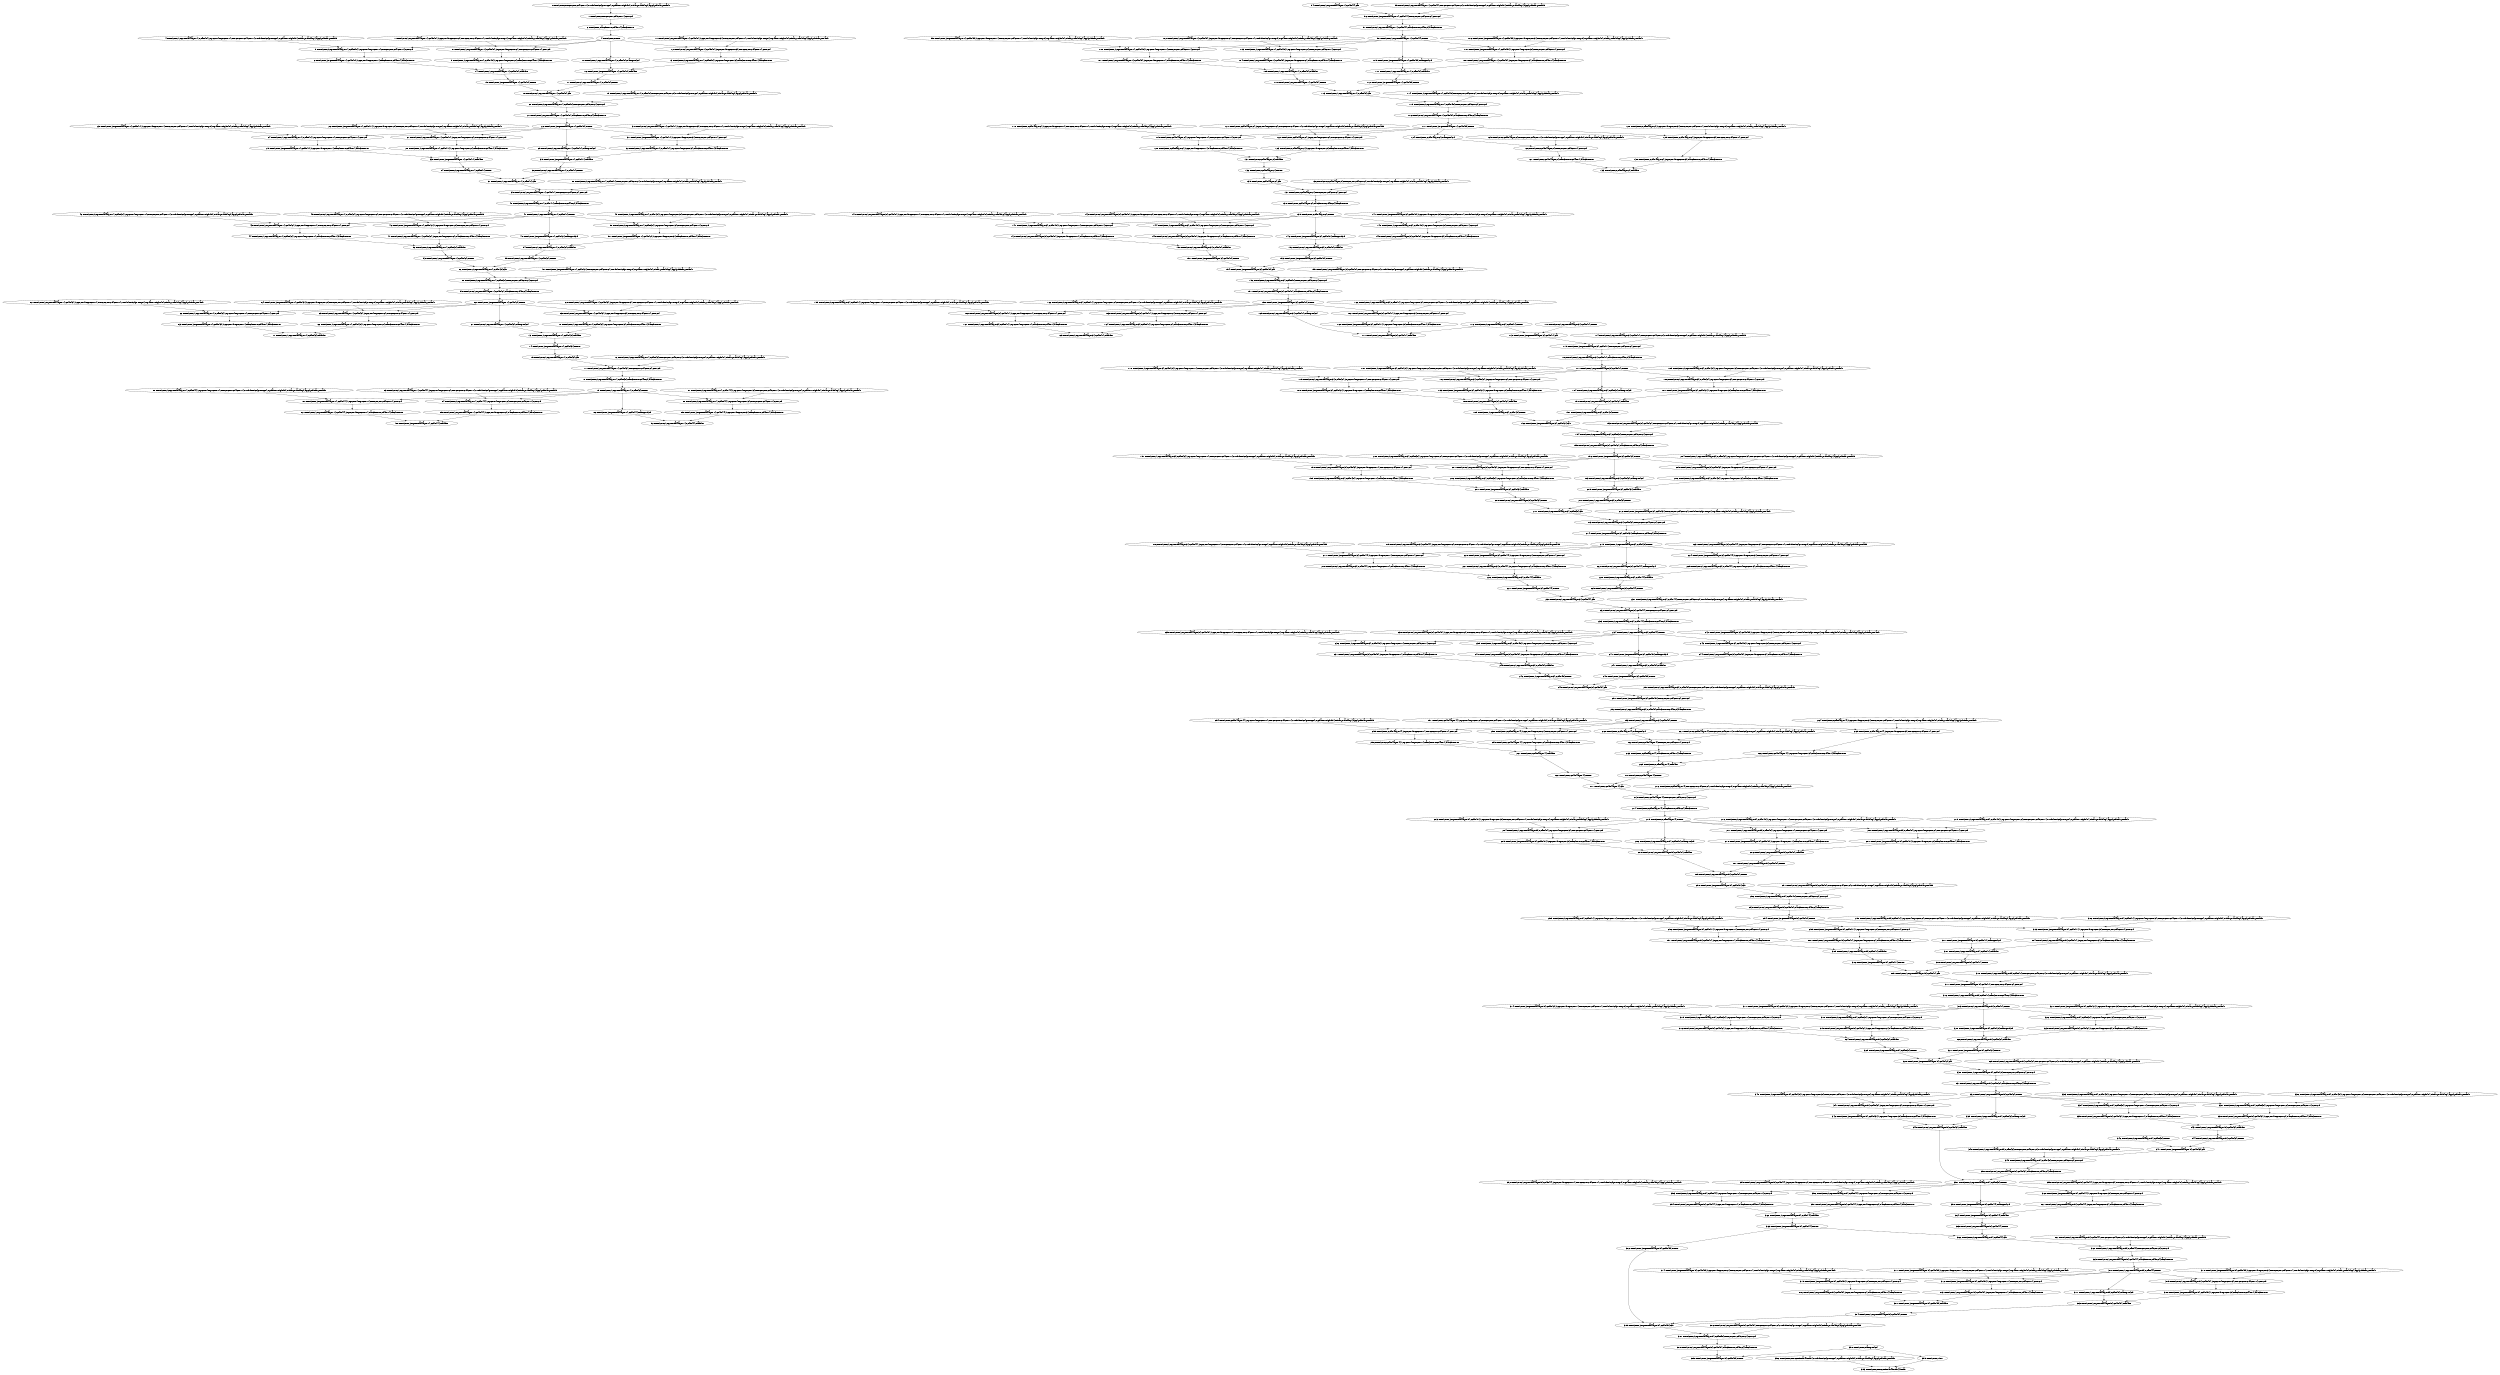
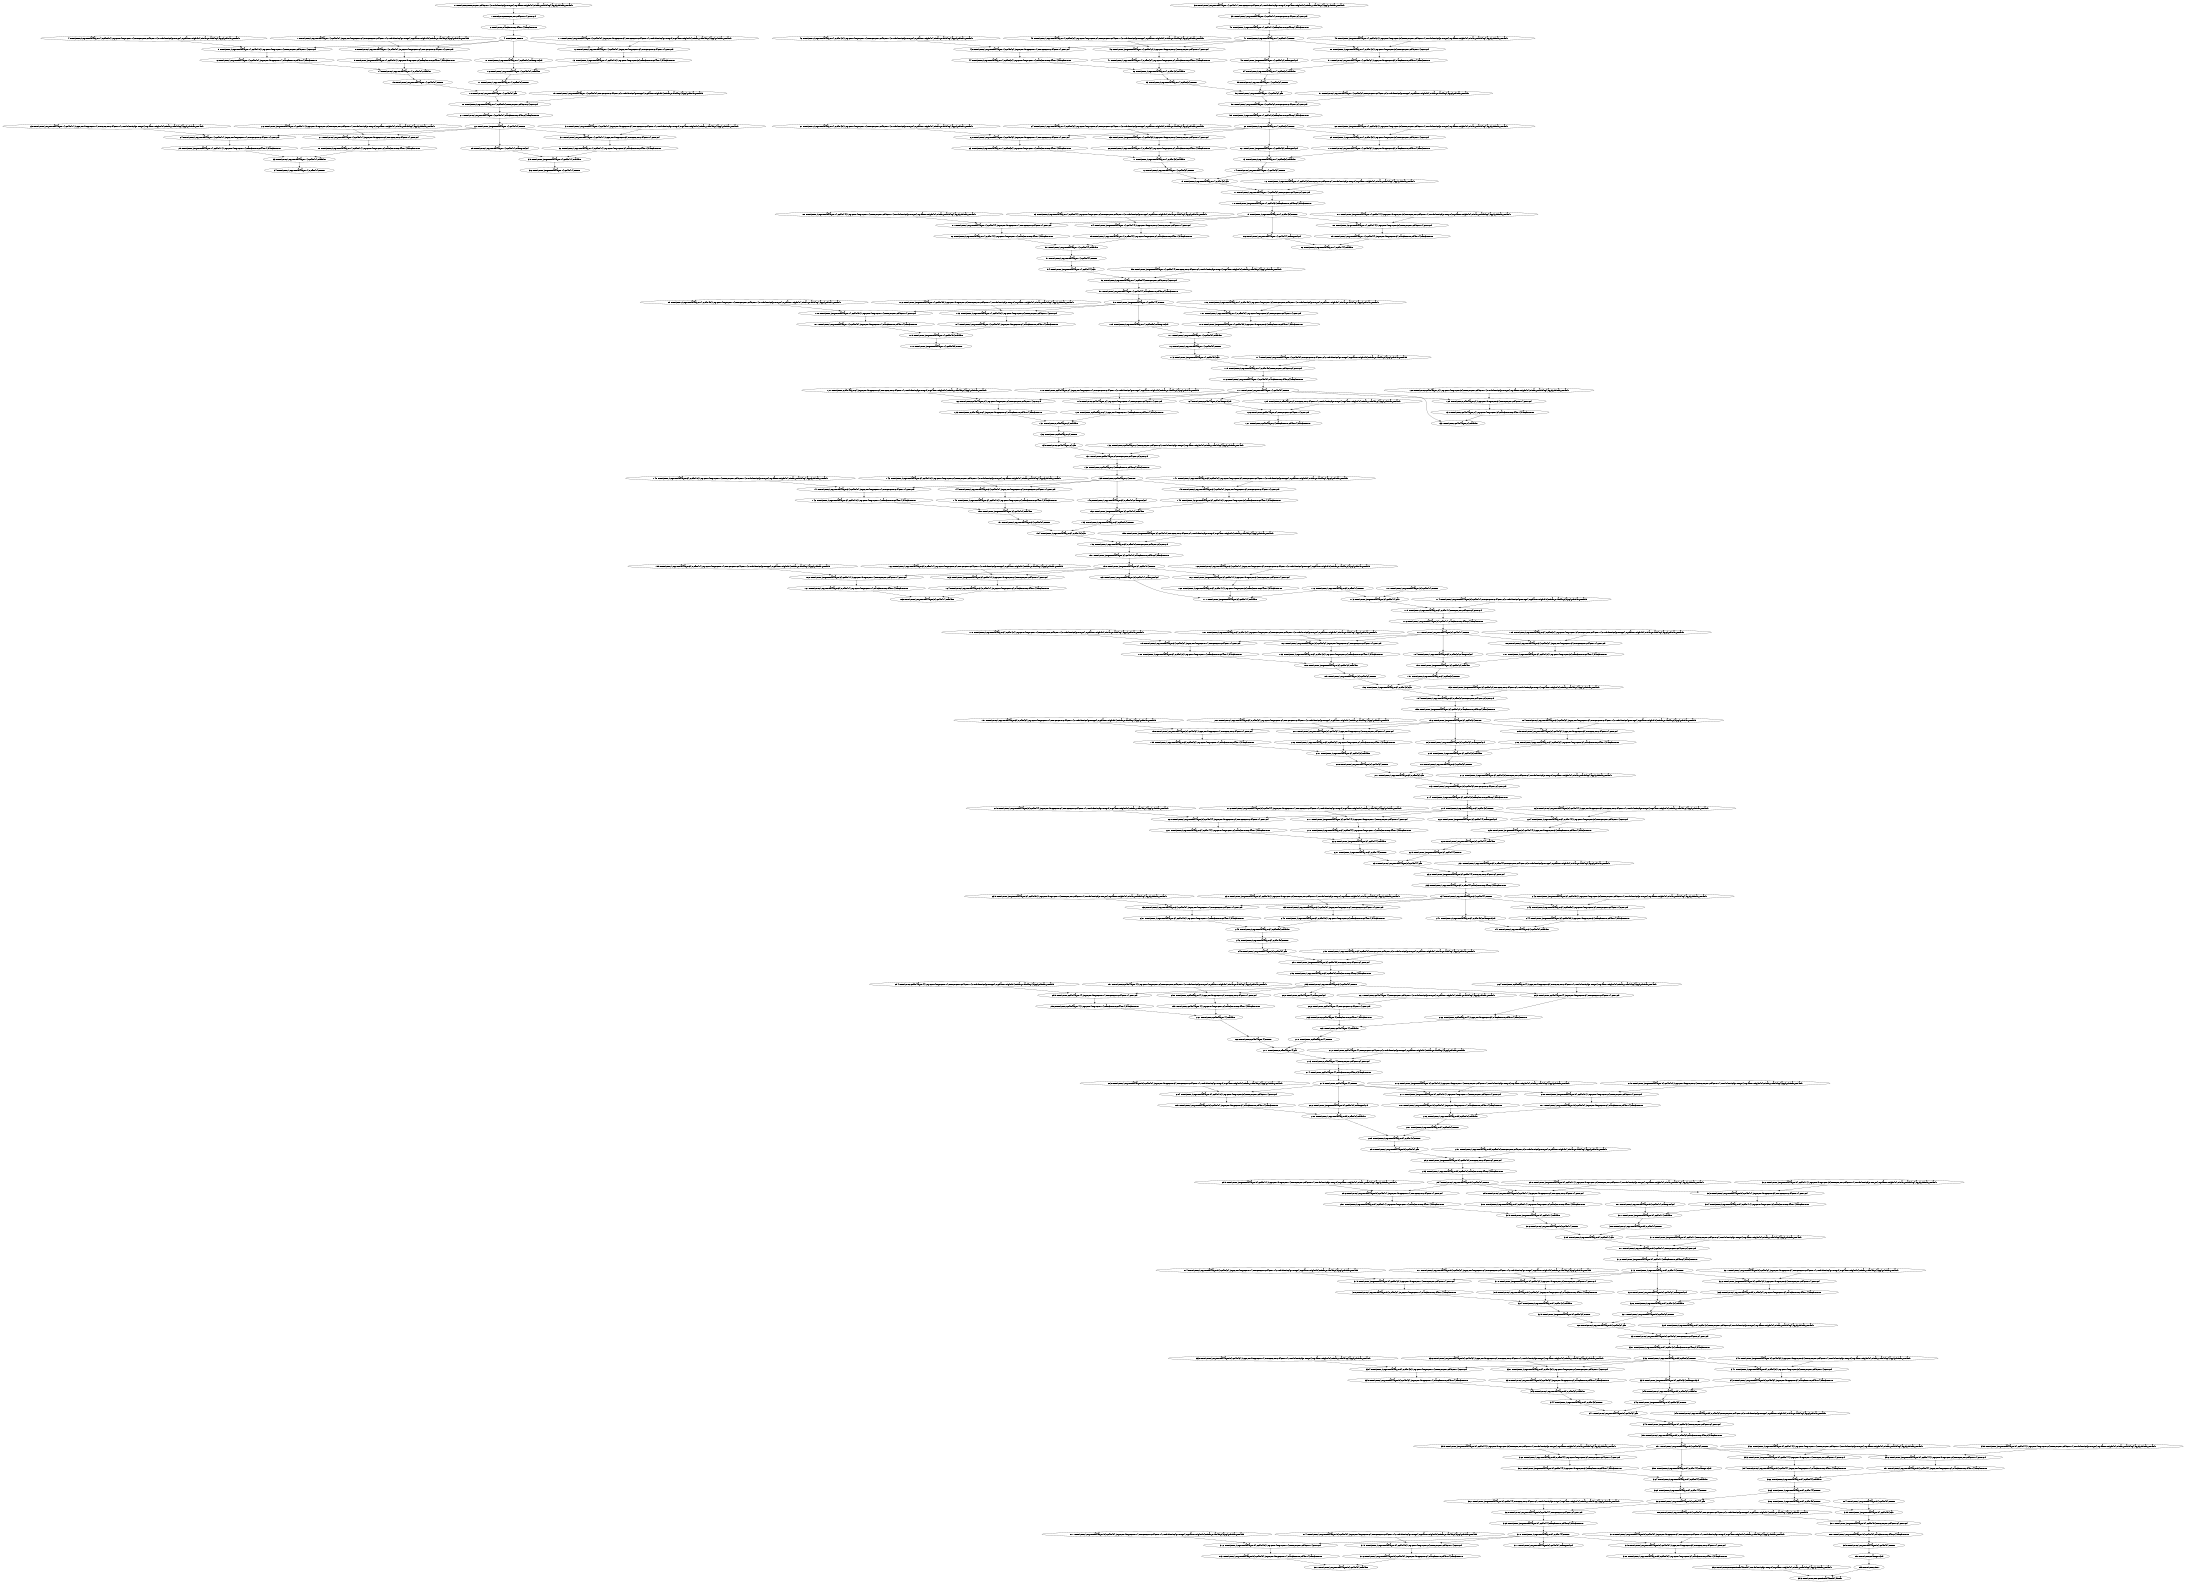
(1322, 88) -> none
(1590, 165) -> (1375, 394)
none -> (1169, 170)
(512, 181) -> none
none -> (1071, 258)
(1626, 571) -> none
(1629, 676) -> none
(1940, 1161) -> (1665, 1396)
(2104, 1303) -> none
(1795, 1353) -> (1869, 1550)
